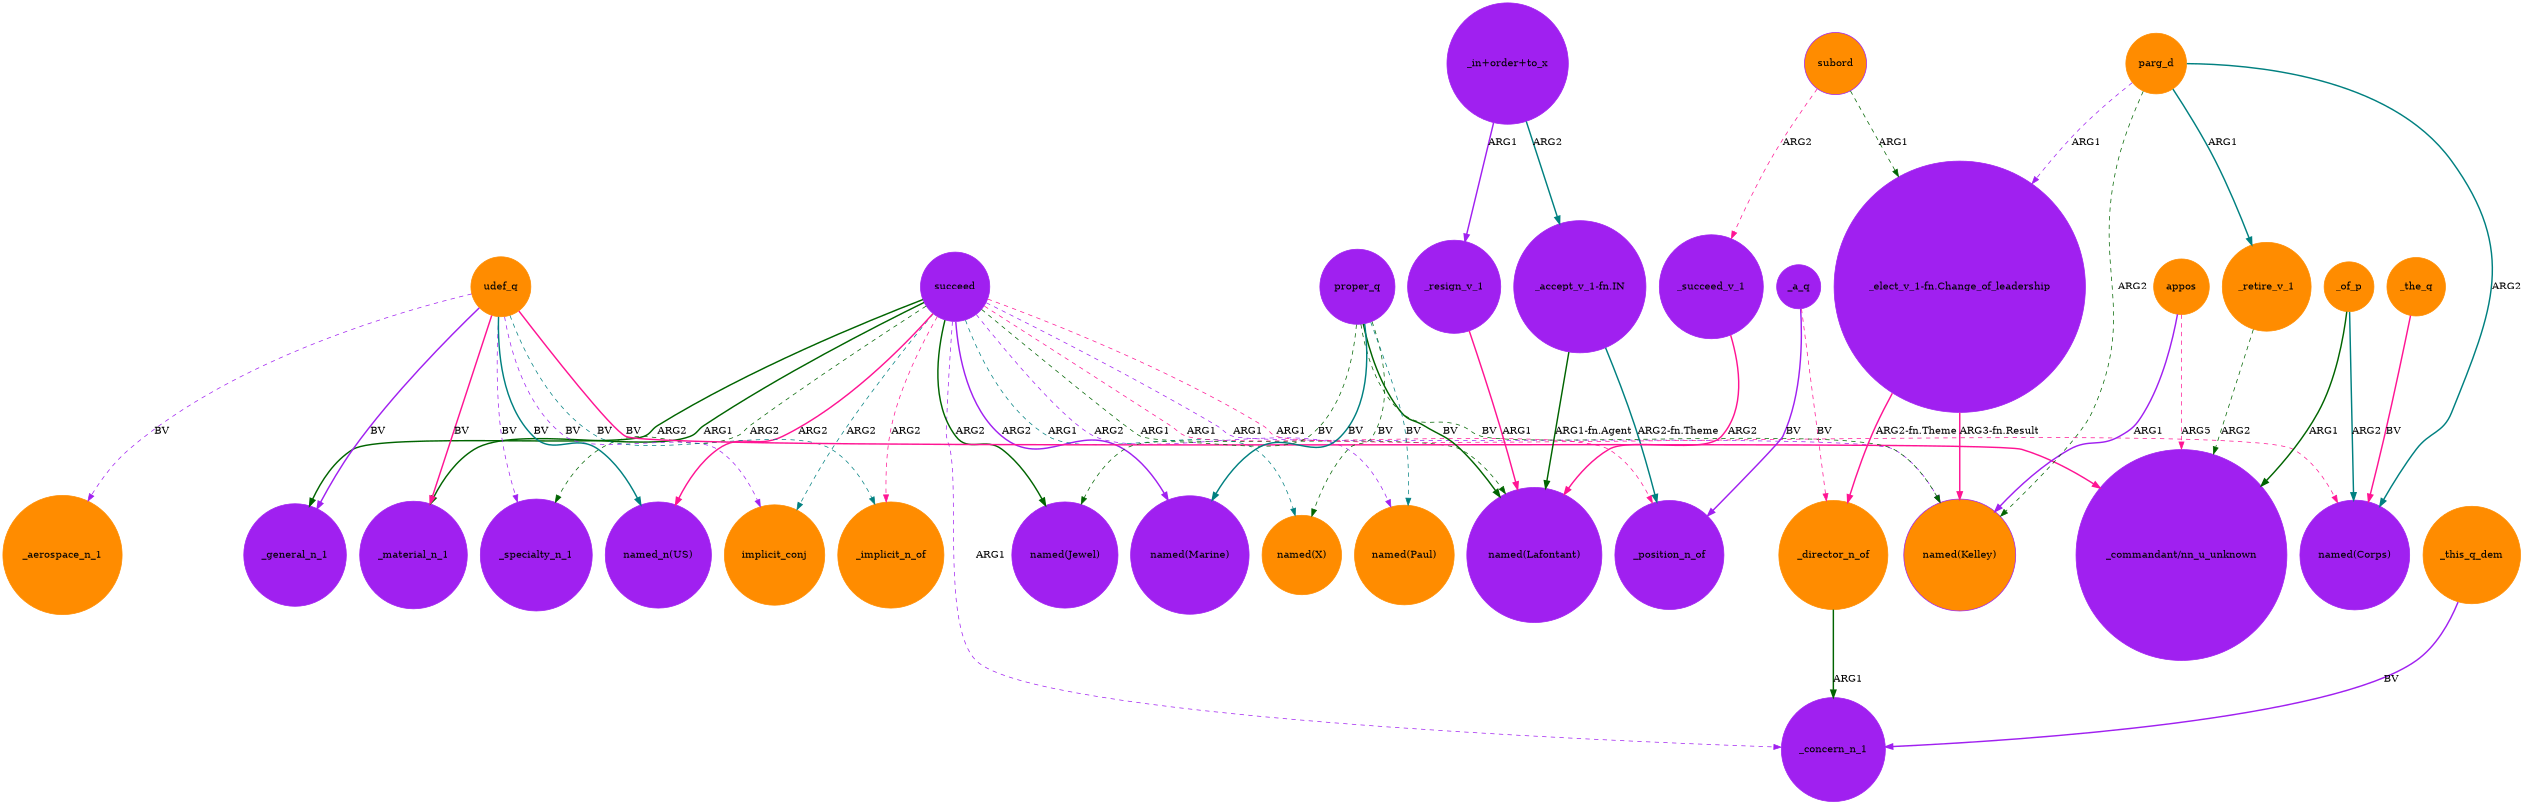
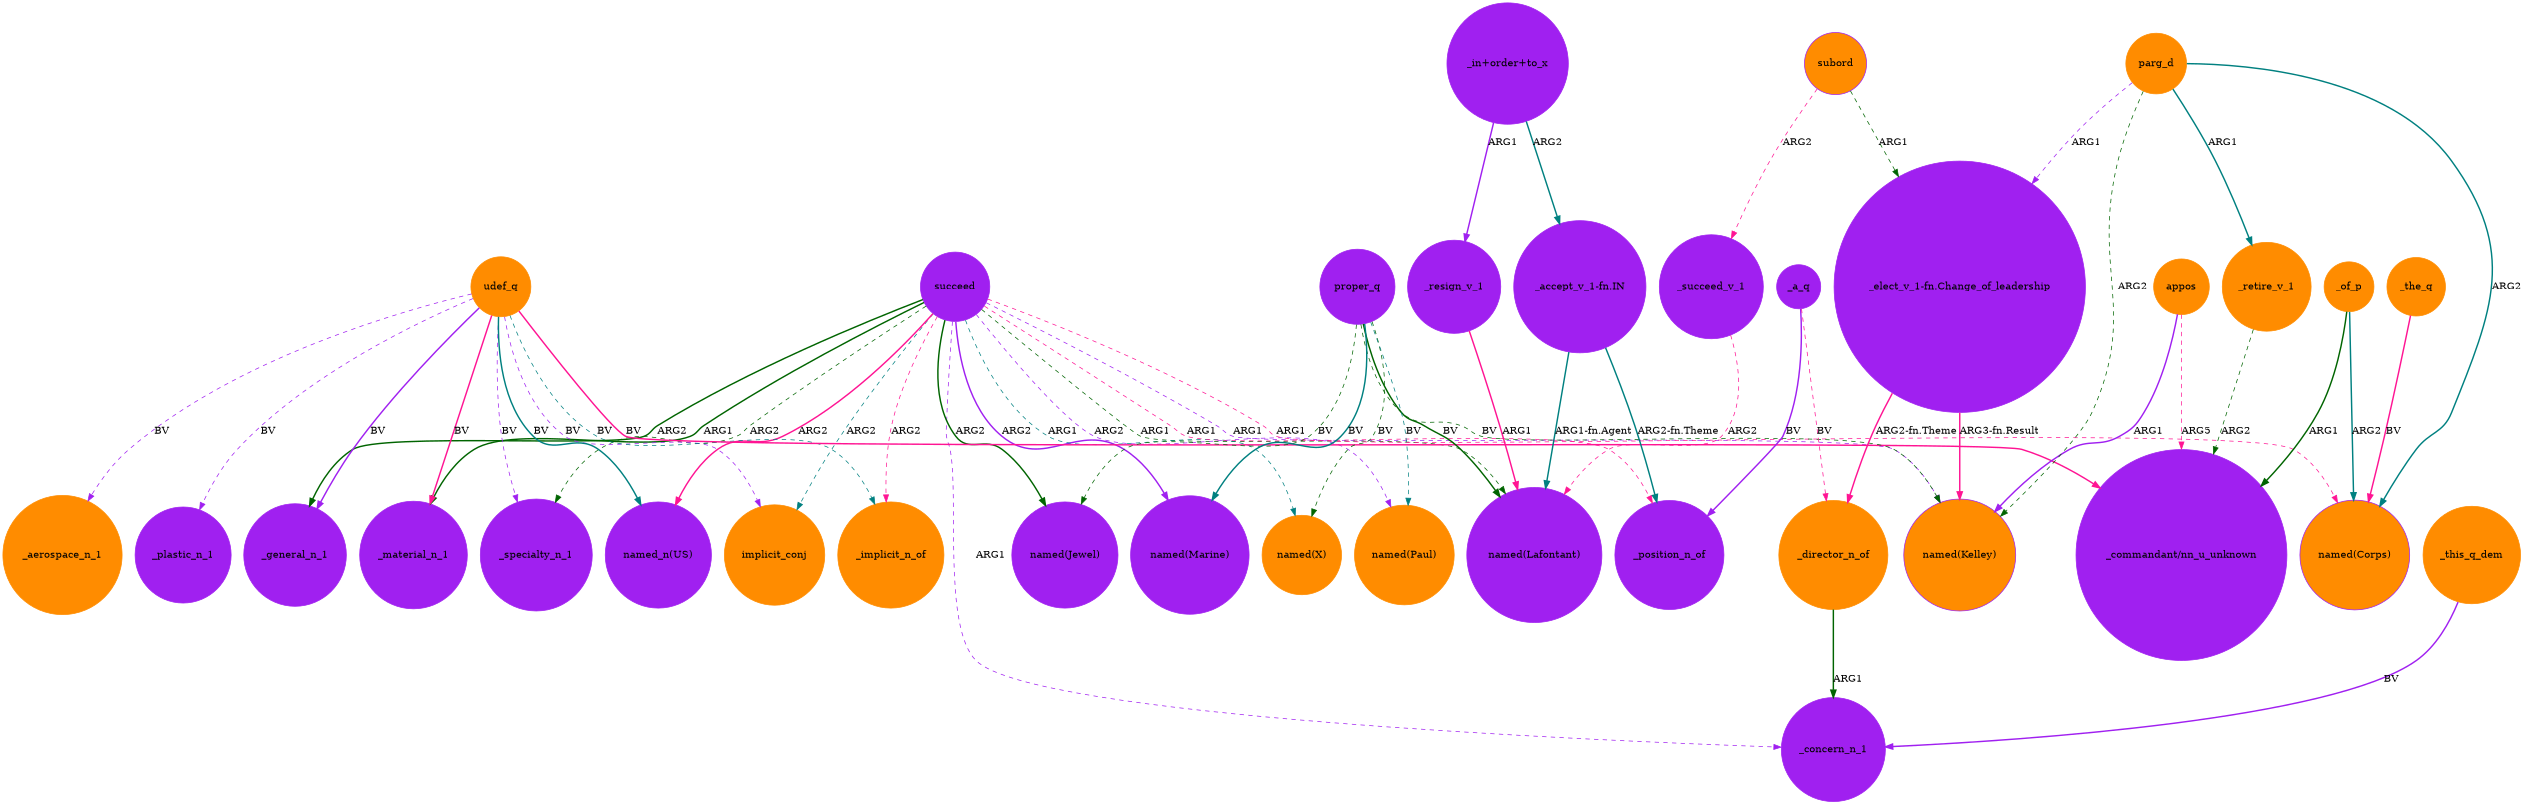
(1558, 417) -> (1558, 417)
(1727, 429) -> (1727, 429)
none -> (183, 555)
(2355, 555) -> (2355, 555)
